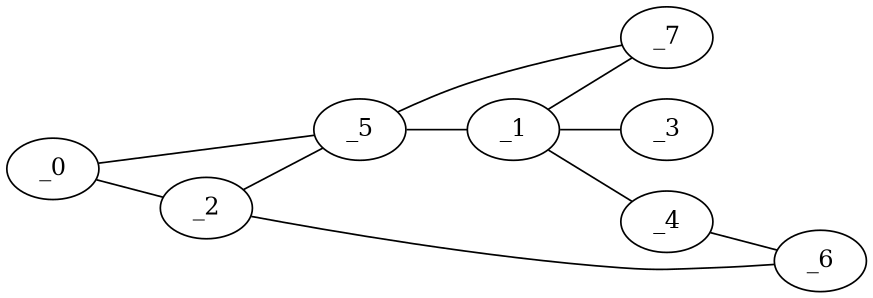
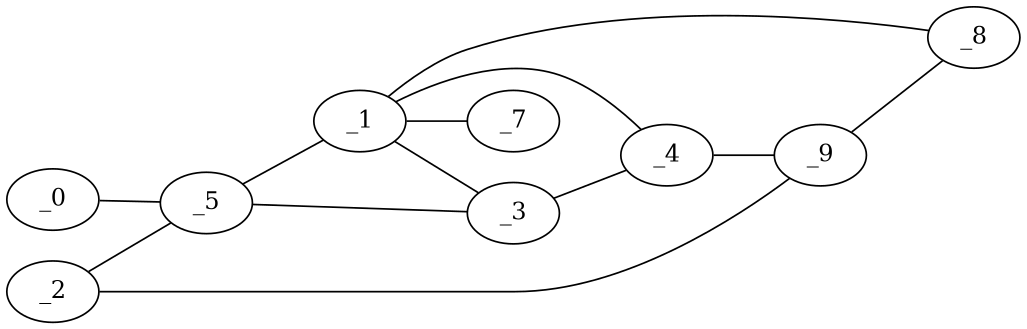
none -> (974, 38)
(508, 71) -> (360, 208)
none -> (590, 184)
(130, 188) -> none
(820, 261) -> (820, 155)
